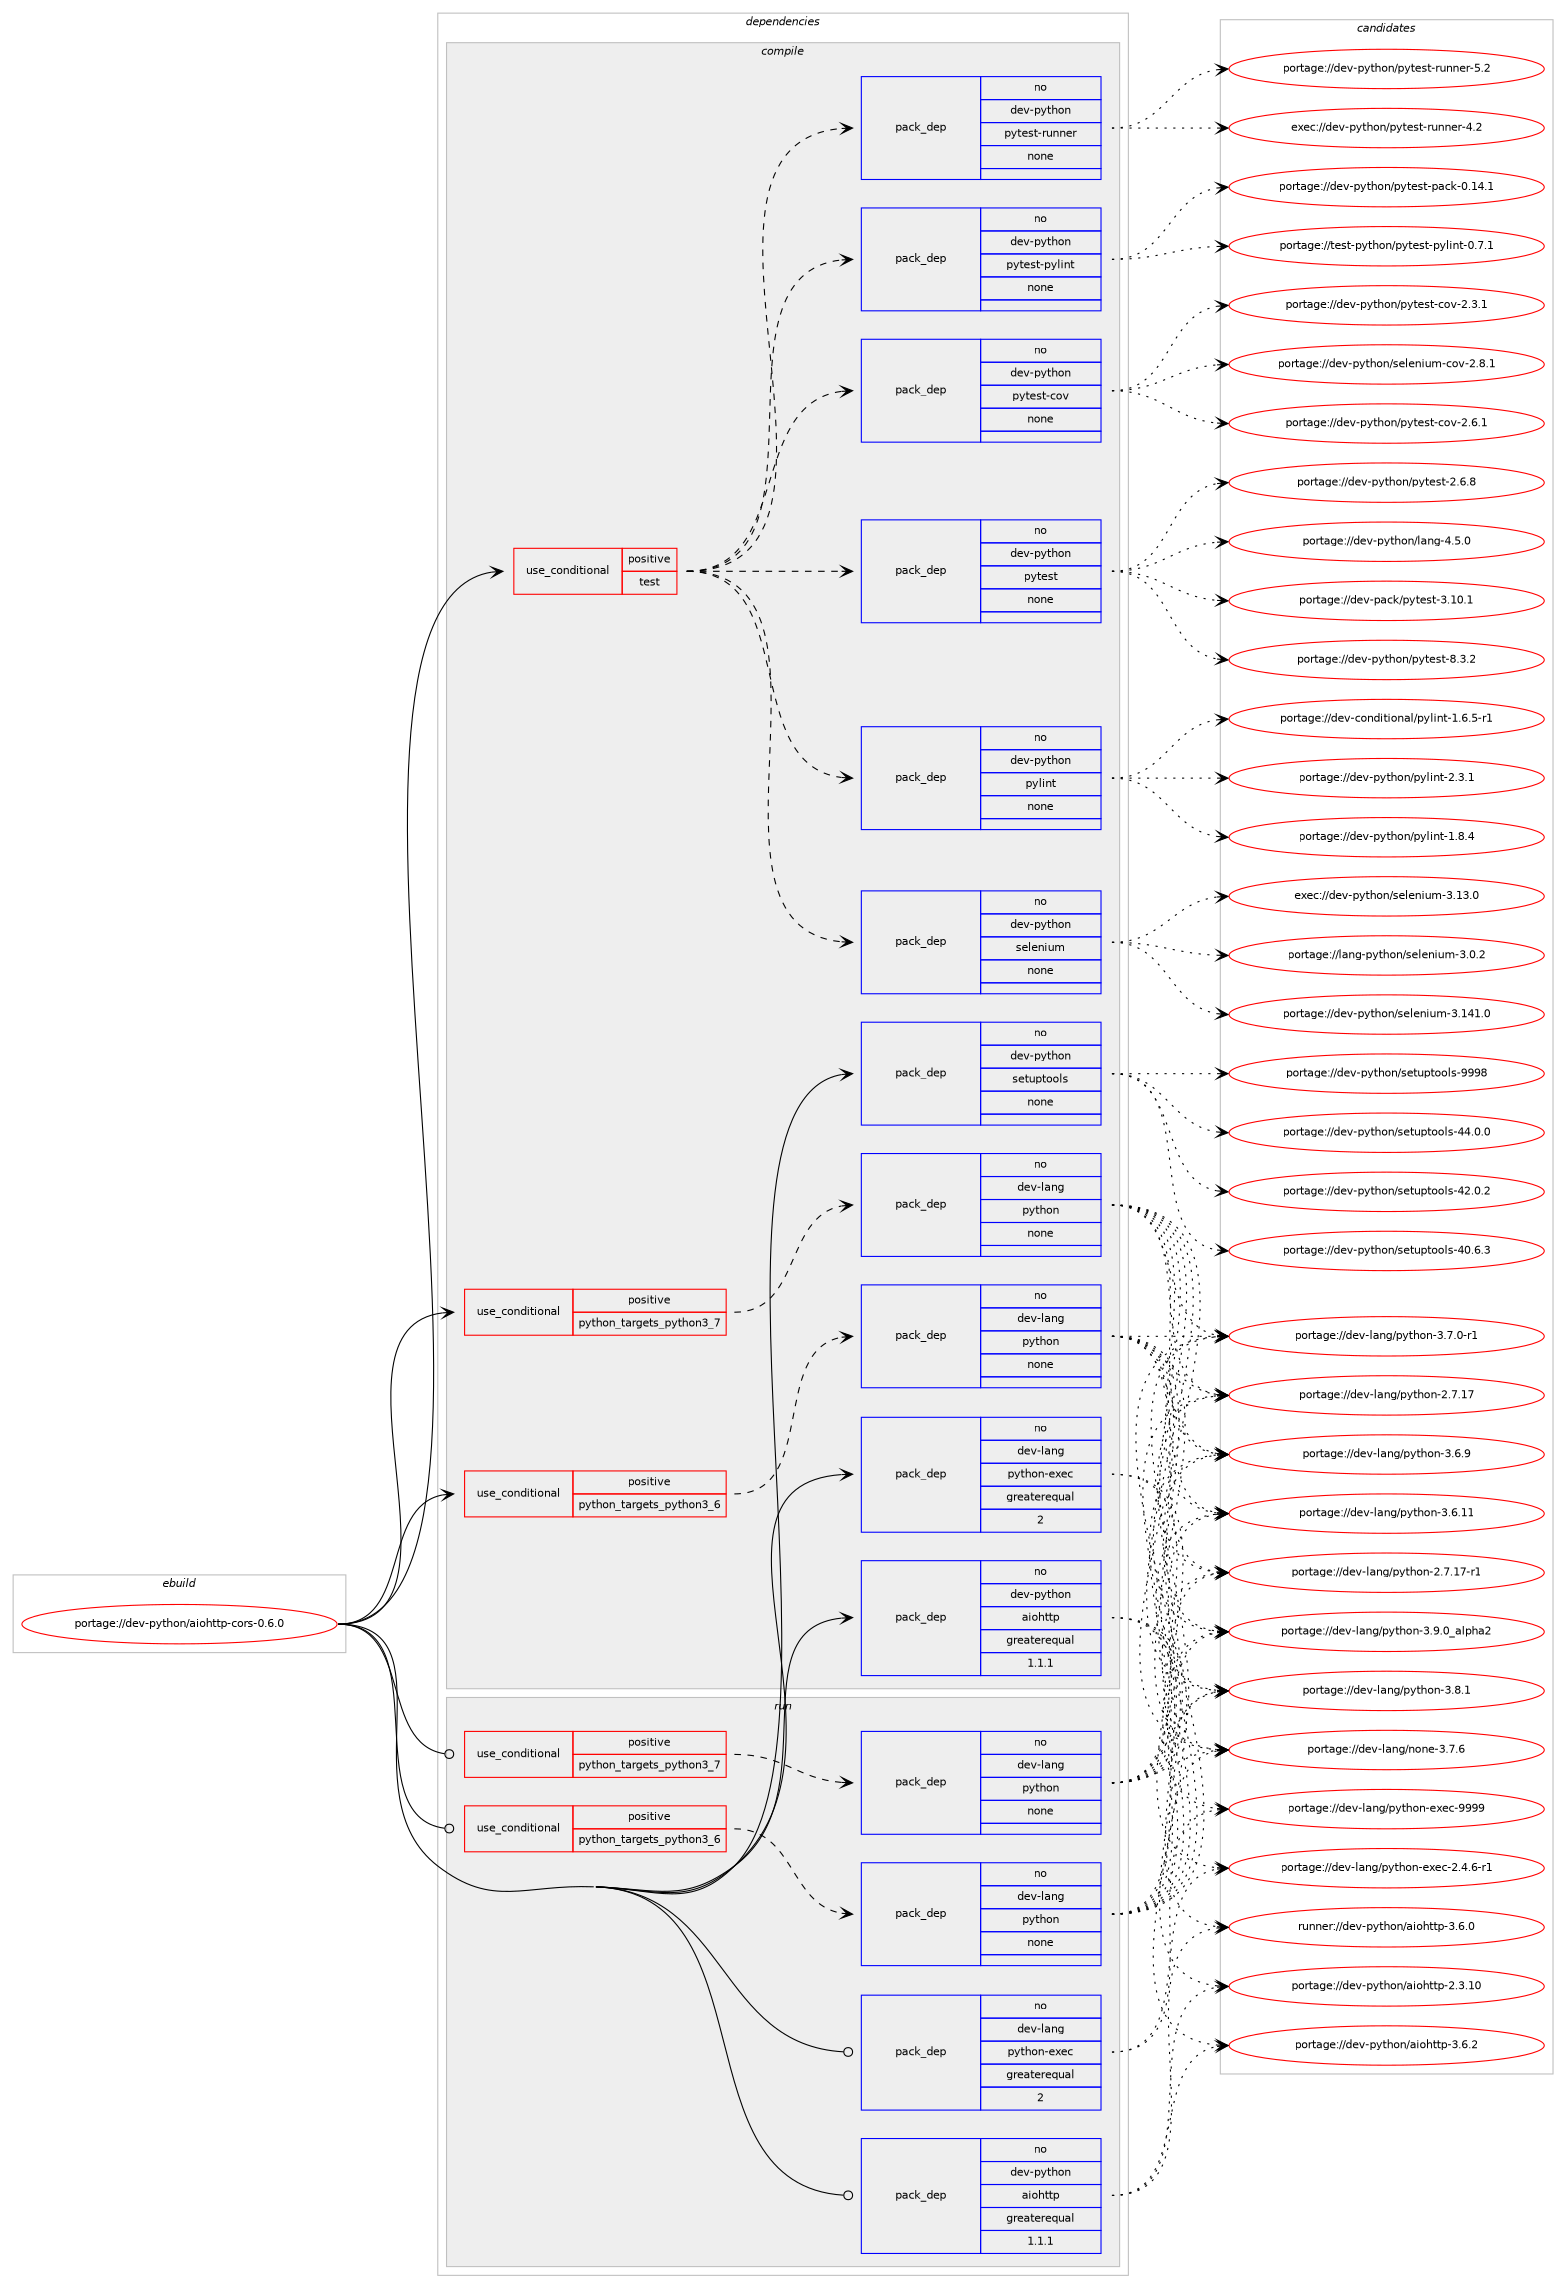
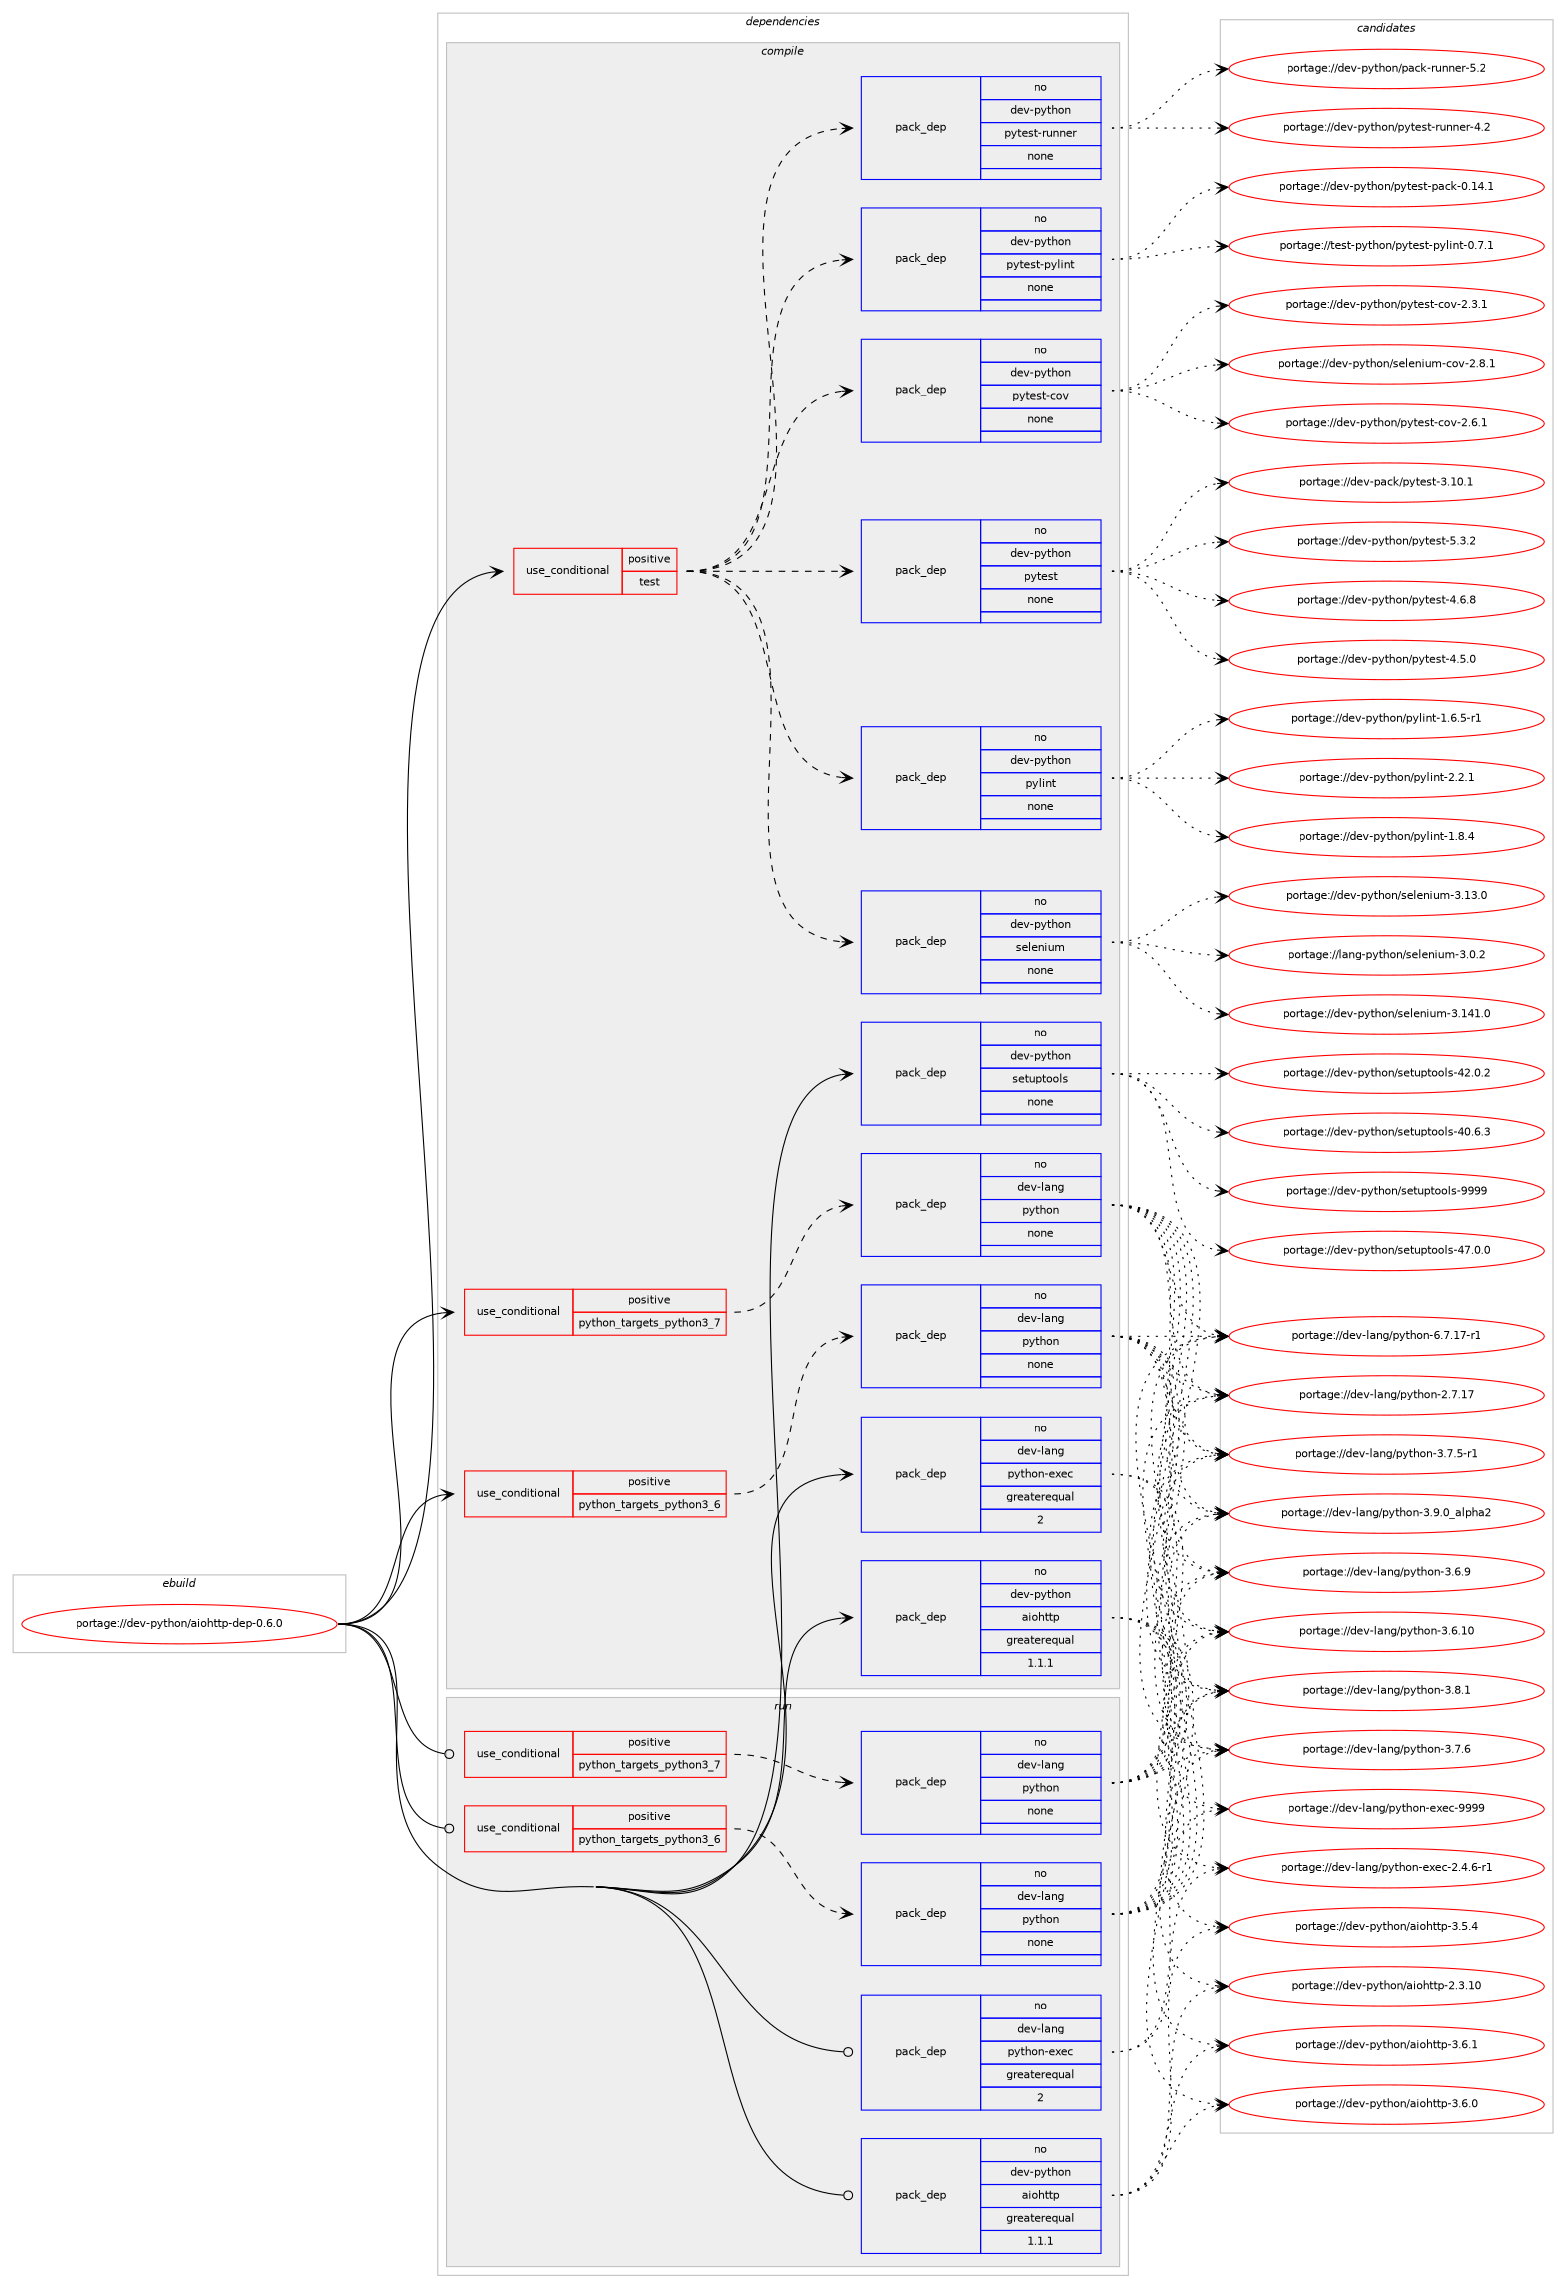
(1387, 69) -> (1387, 69)
(1387, 128) -> (1387, 128)
(1387, 483) -> (1387, 601)
(1387, 542) -> (1387, 660)
(1387, 660) -> (1387, 542)
(1387, 719) -> (1387, 719)
(1387, 778) -> (1387, 778)
(1387, 896) -> (1387, 896)
(1387, 1074) -> (1387, 1192)
(1387, 1133) -> (1387, 1251)
(1387, 1336) -> (1387, 1455)
(1387, 1514) -> (1387, 1632)
(1387, 1573) -> (1387, 1336)
(179, 1624) -> (179, 1624)
(1387, 1750) -> (1387, 1750)
none -> (1387, 1927)
(1387, 1927) -> (1387, 2105)
(1387, 2046) -> (1387, 2046)
